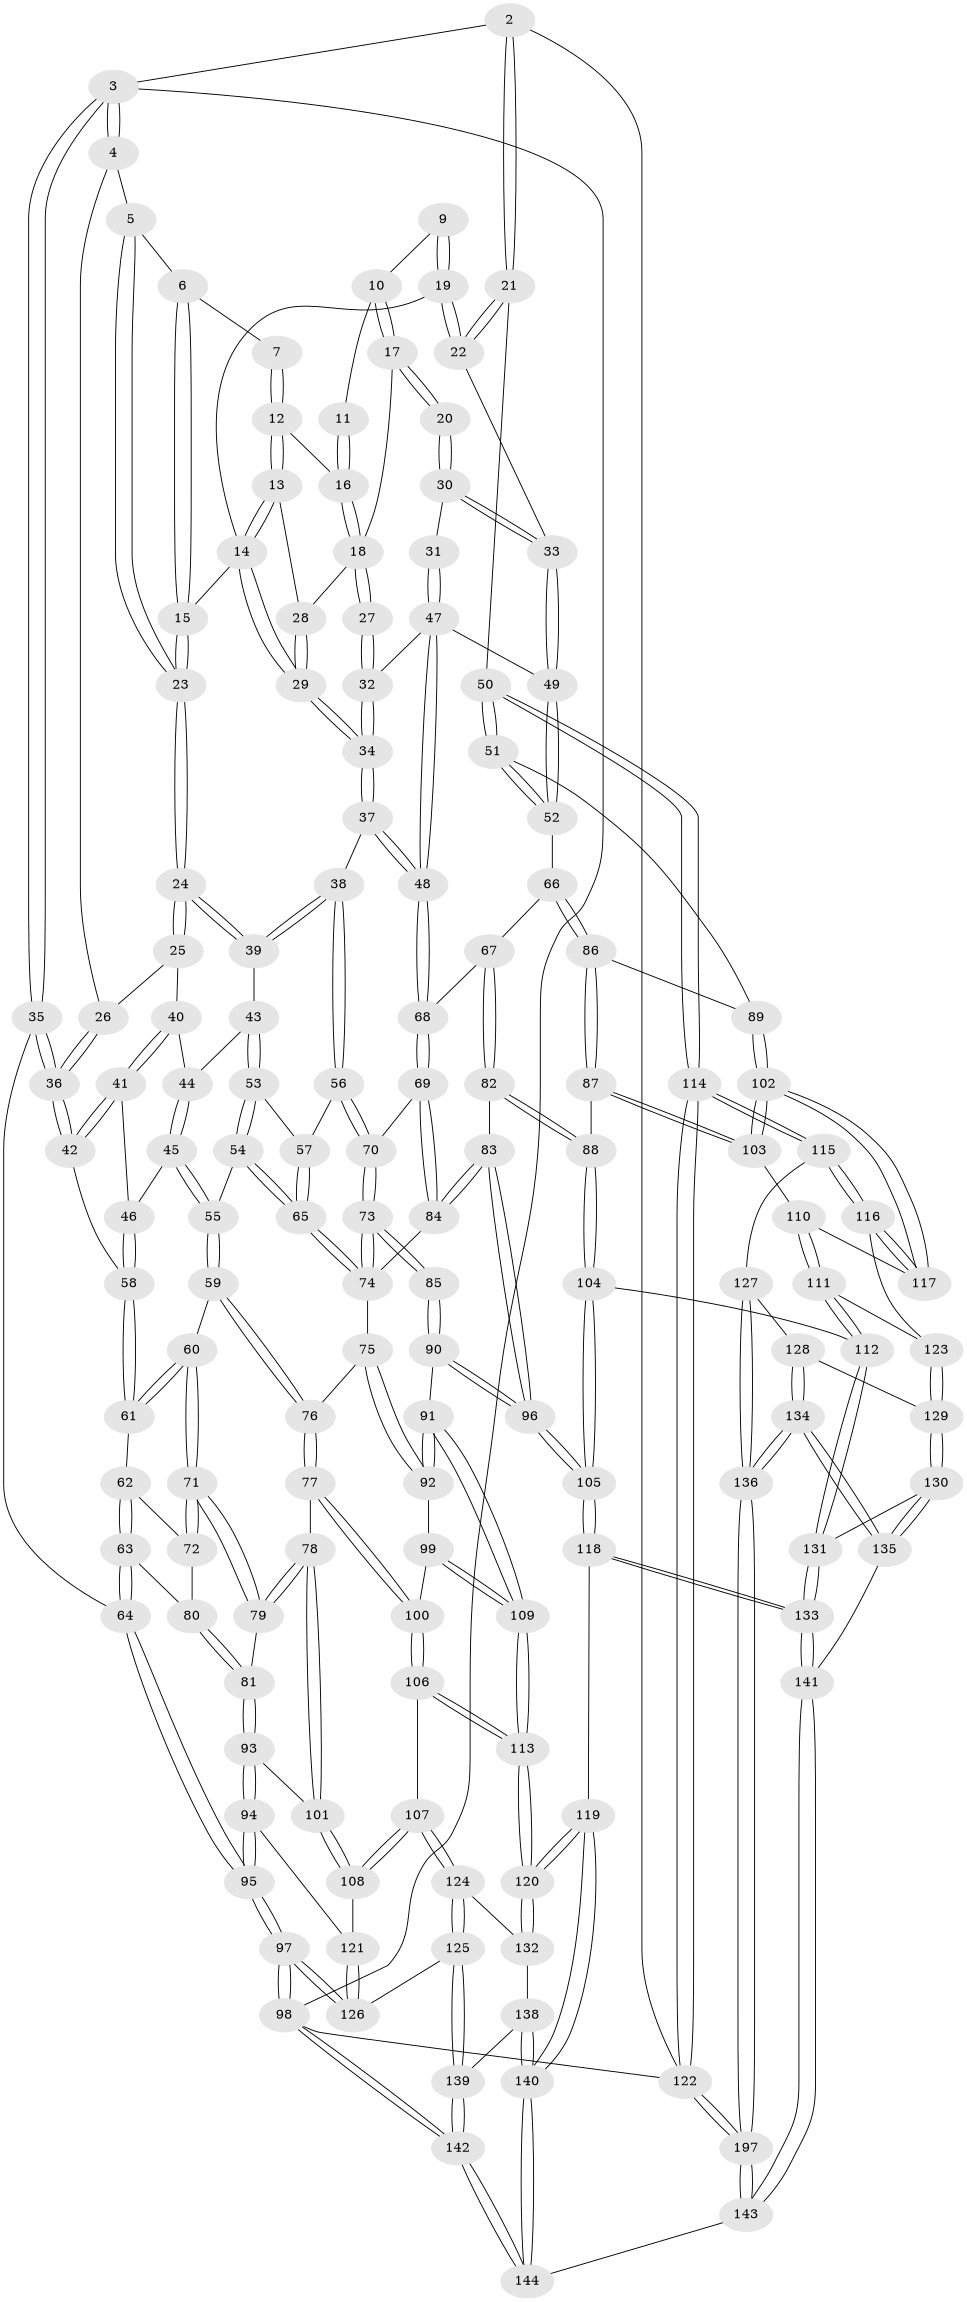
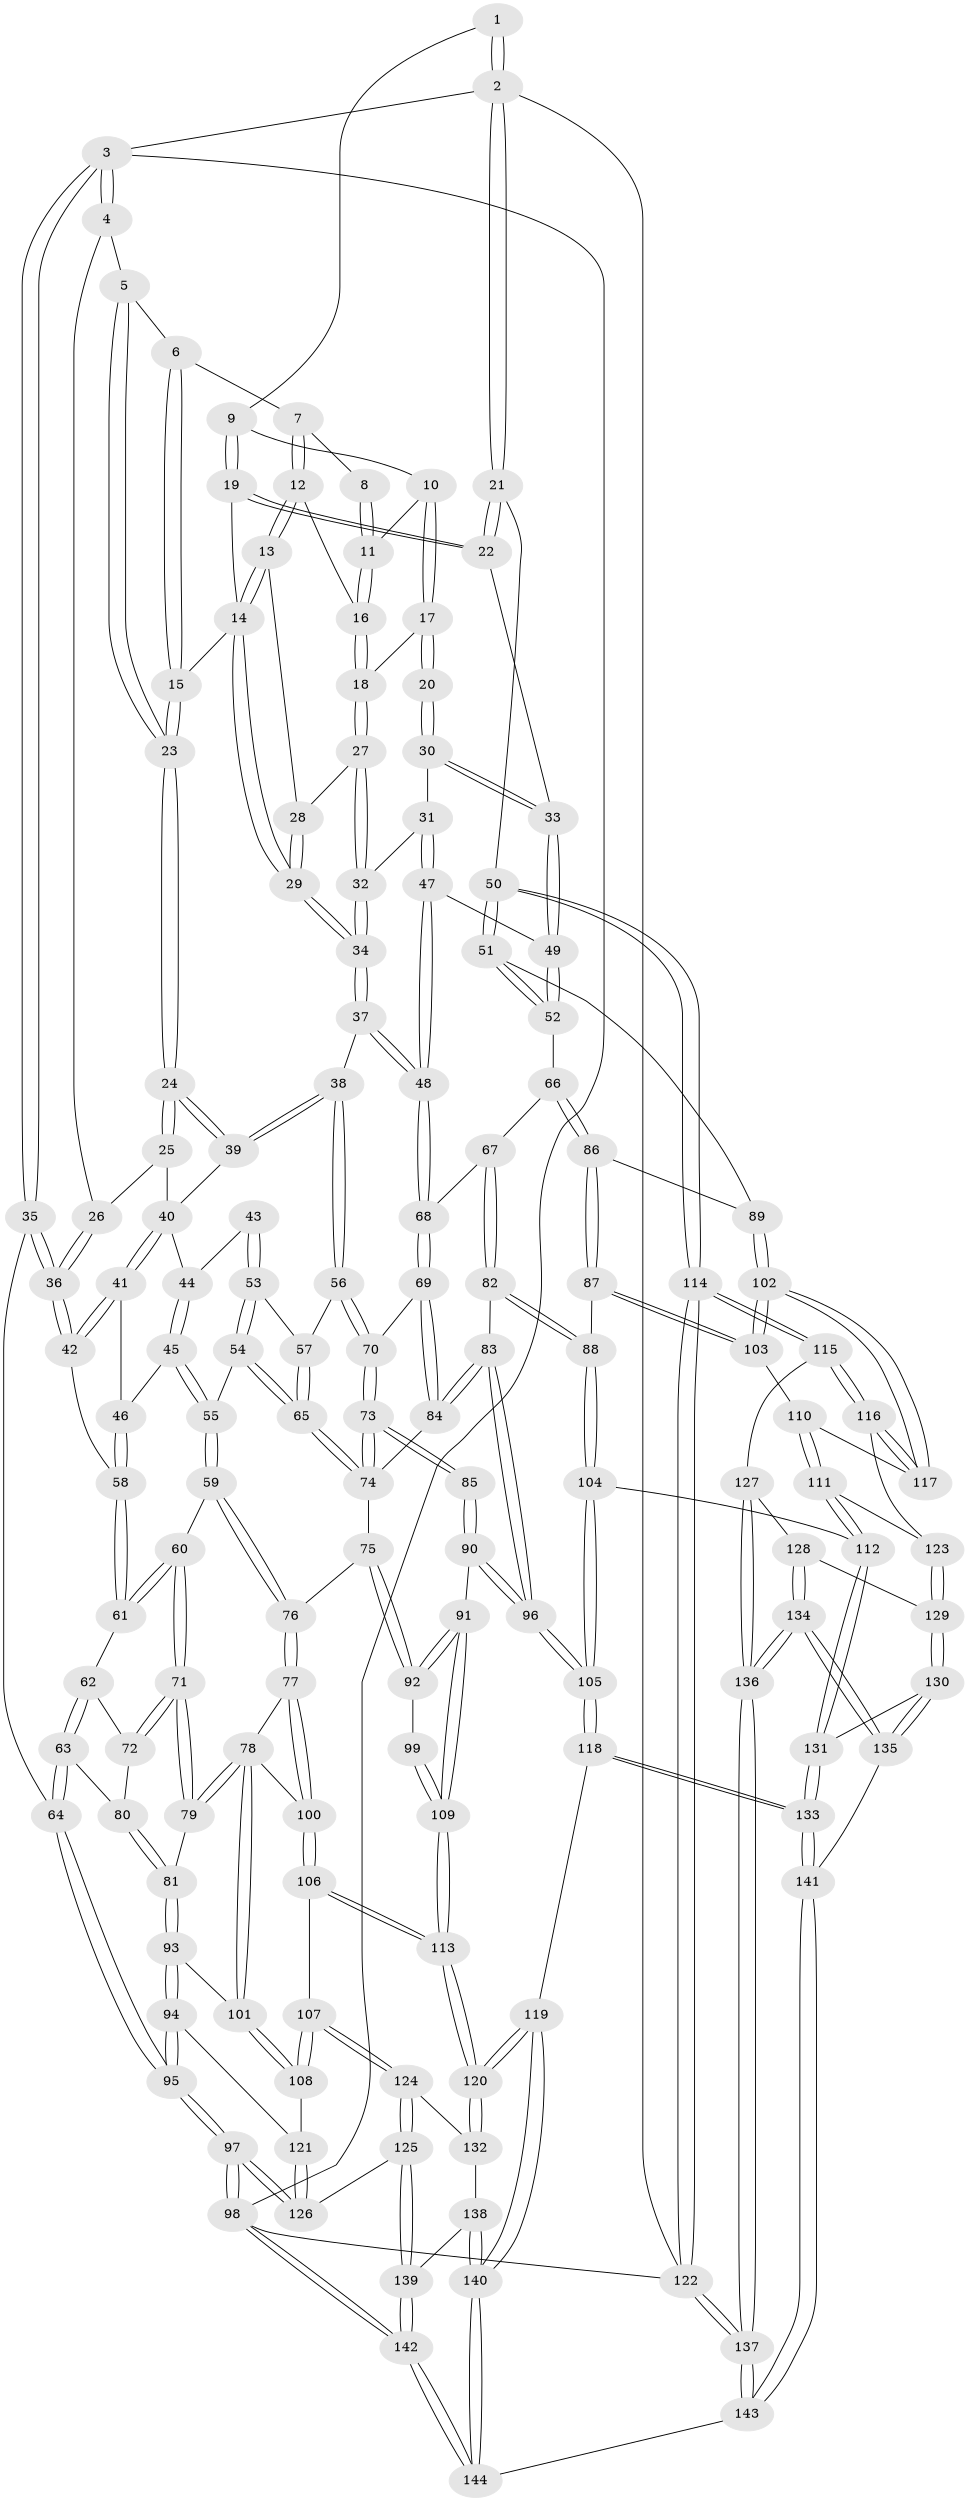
none -> (498, 20)
none -> (365, 486)
(330, 586) -> (330, 785)
(401, 652) -> (394, 851)
(254, 985) -> (201, 1184)
(423, 1583) -> (279, 1783)
(746, 2148) -> (747, 2348)
